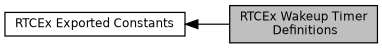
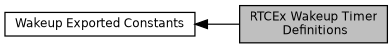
(95, 24) -> (100, 24)
